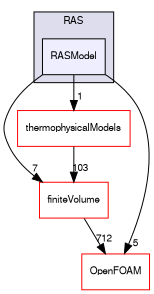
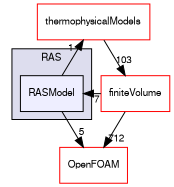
(5, 123) -> (98, 94)
